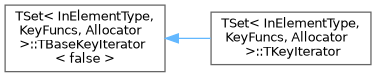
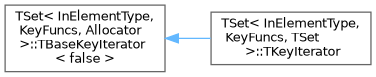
(291, 38) -> (291, 38)
